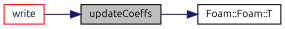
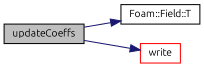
(57, 14) -> (107, 44)
(239, 14) -> (160, 14)
